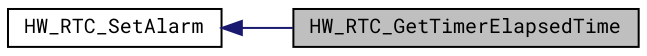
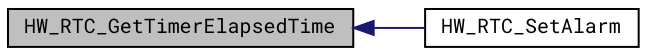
(268, 28) -> (400, 28)
